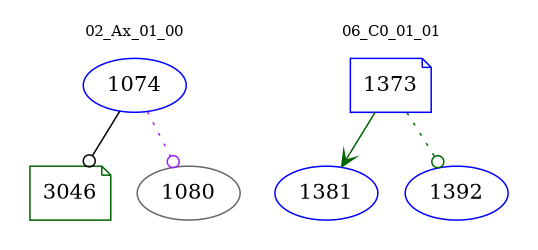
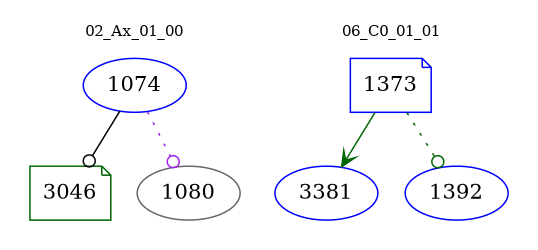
(326, 193) -> (326, 193)
